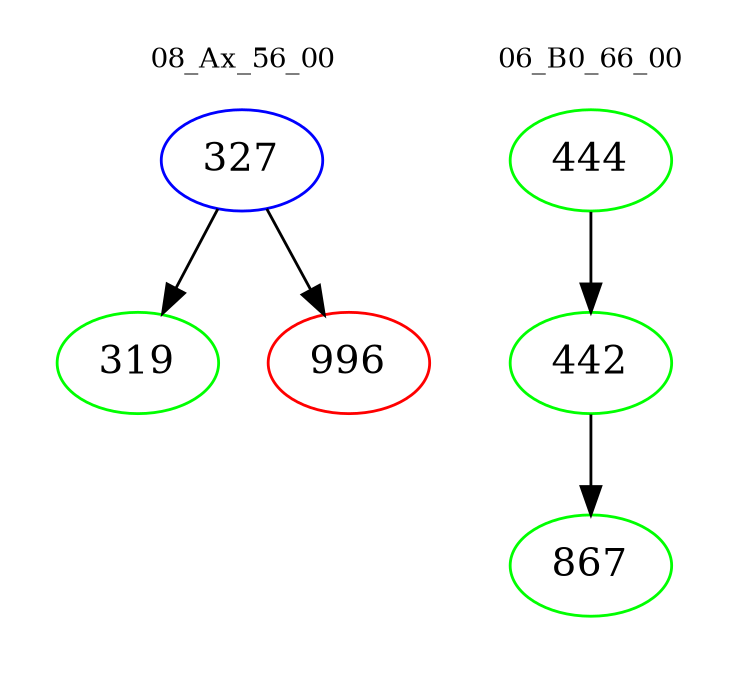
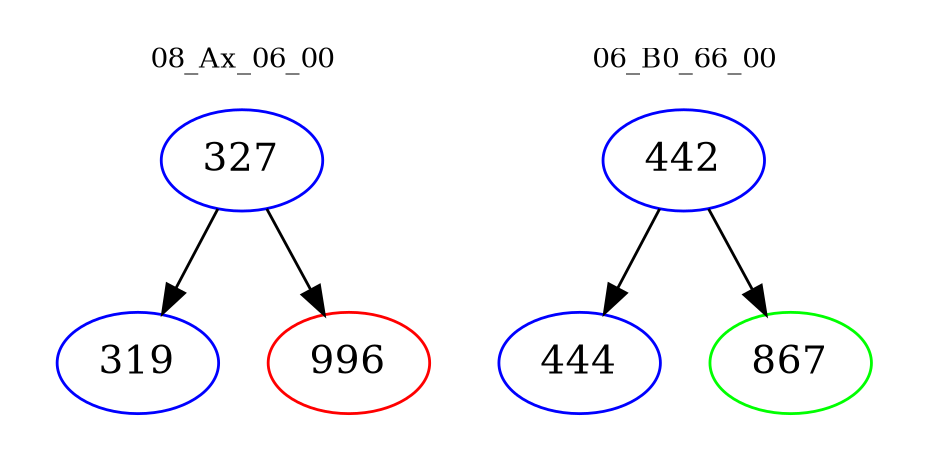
(243, 60) -> (243, 60)
(591, 160) -> (580, 363)
(591, 248) -> (639, 249)
(138, 363) -> (138, 363)
(591, 363) -> (684, 160)
